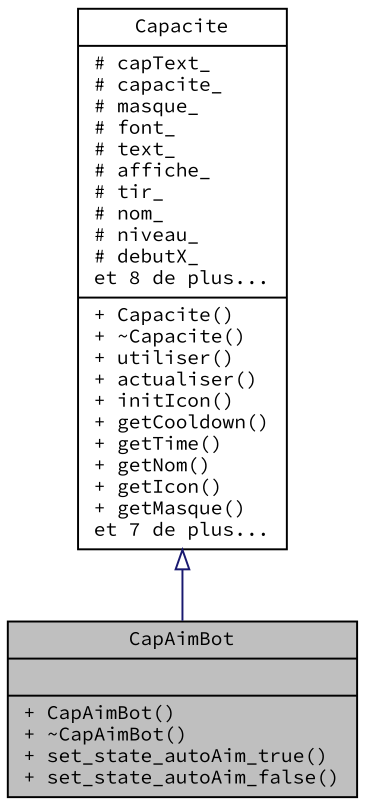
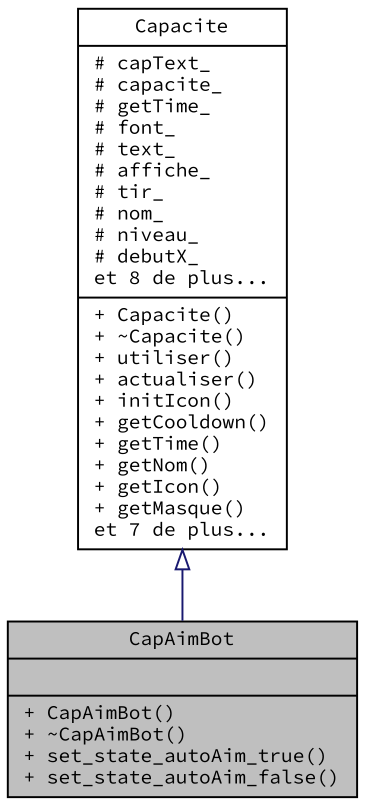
(147, 106) -> (153, 106)
